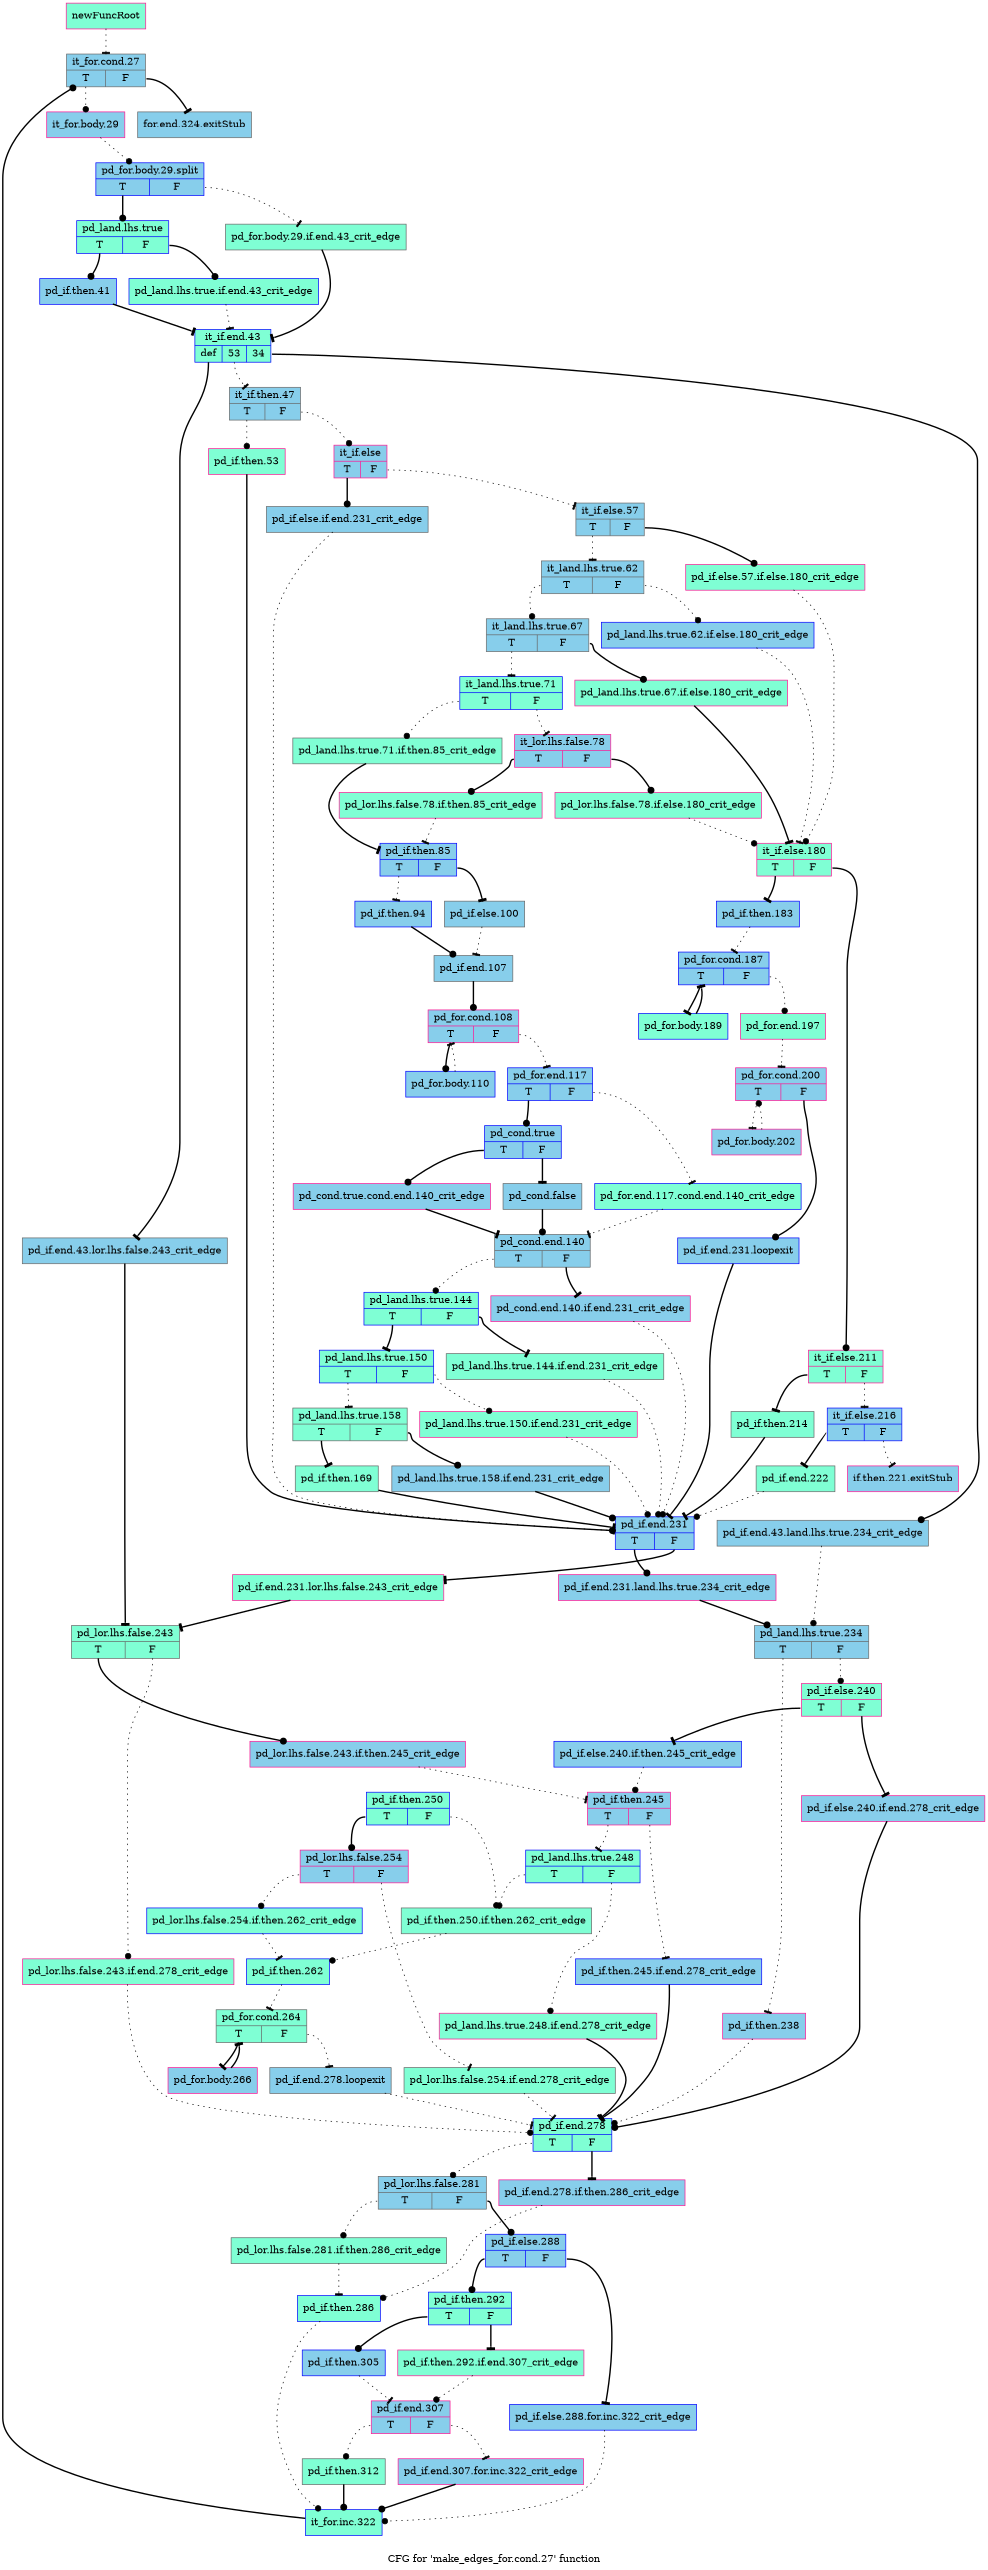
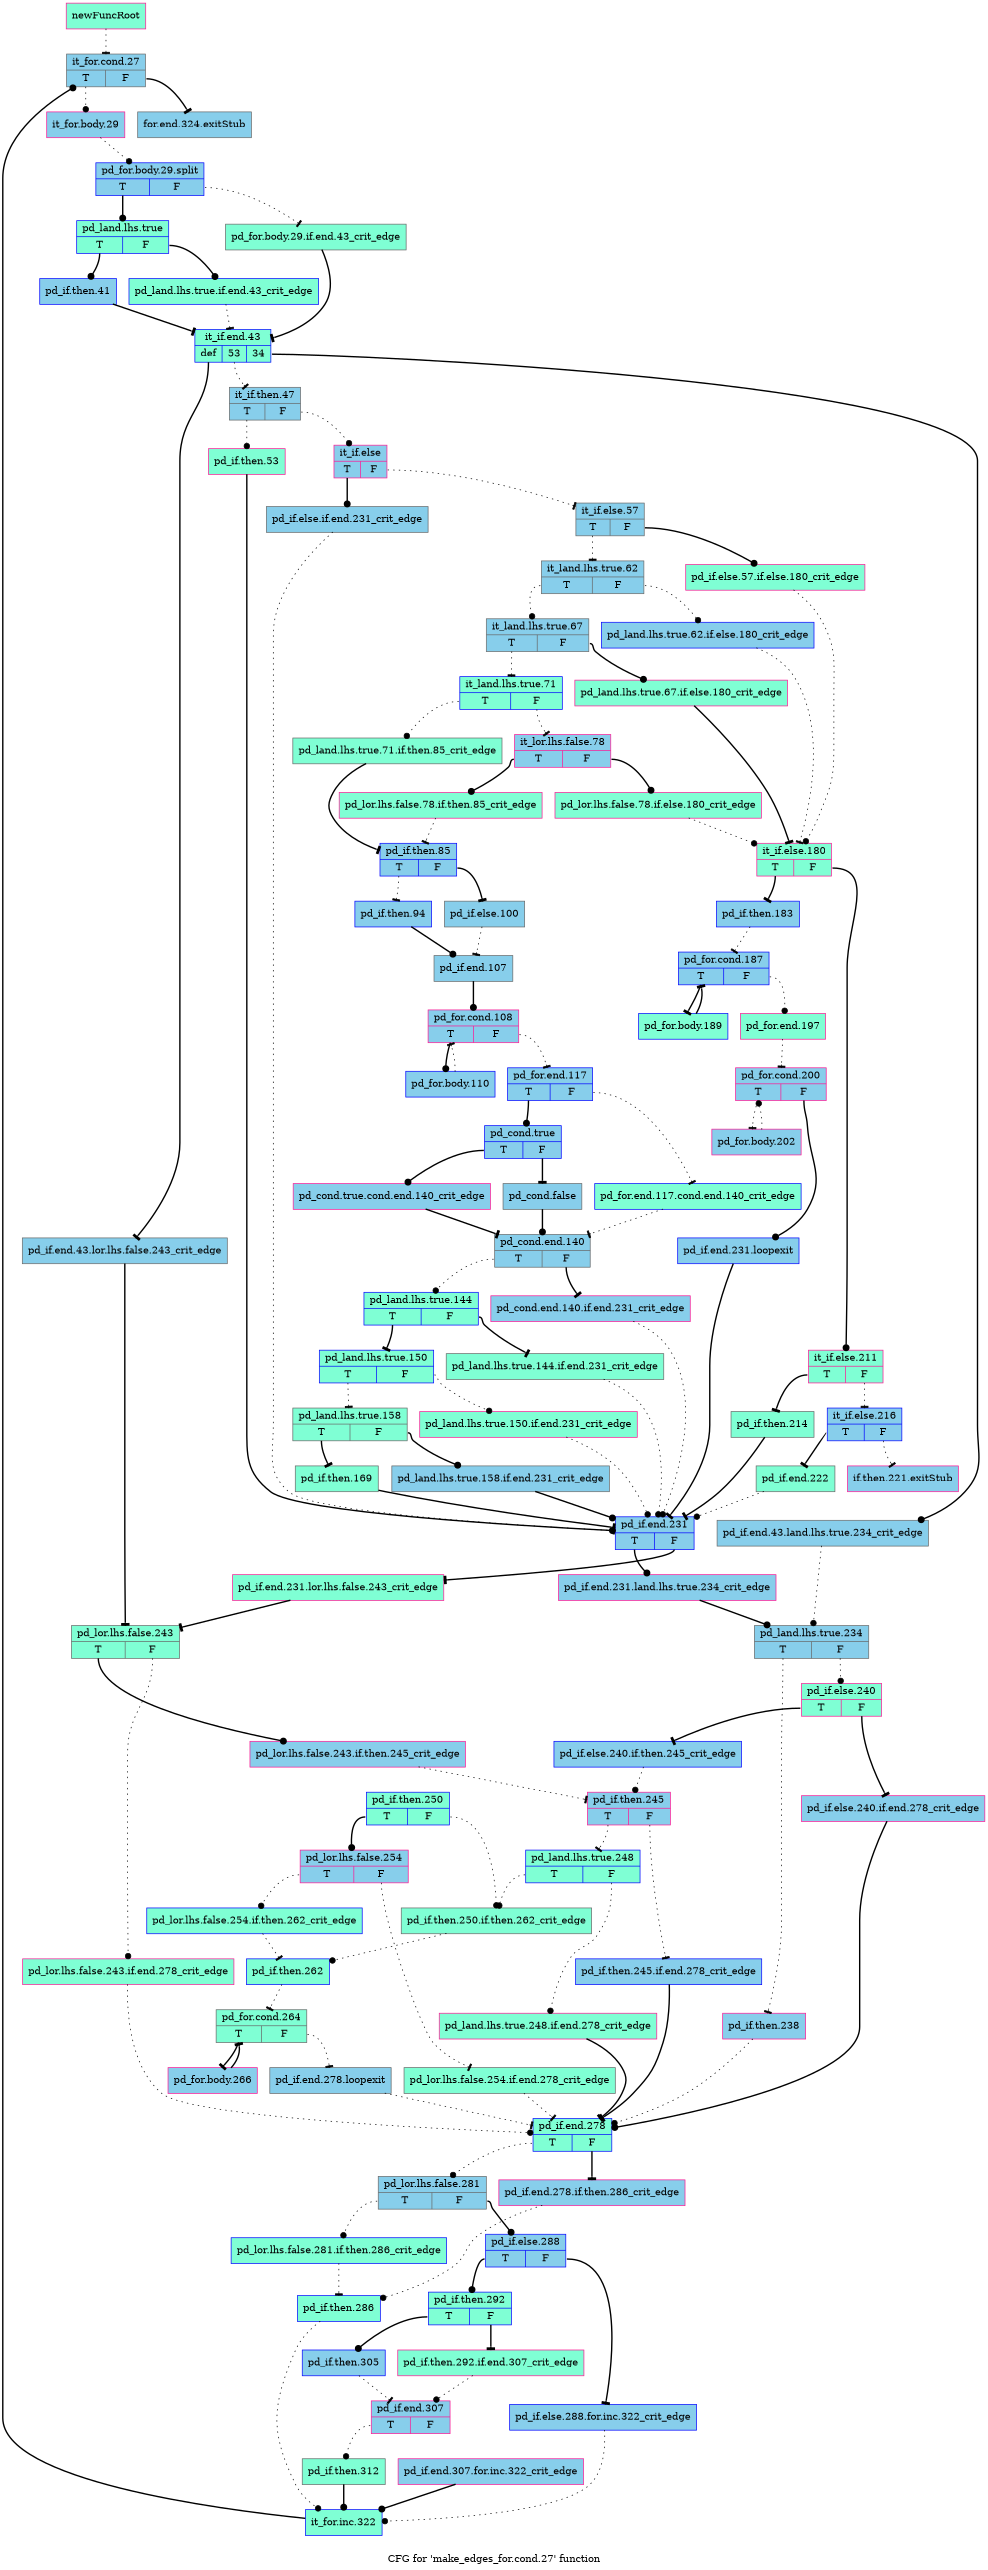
(339, 2251) -> (339, 2251)
(472, 2436) -> none
